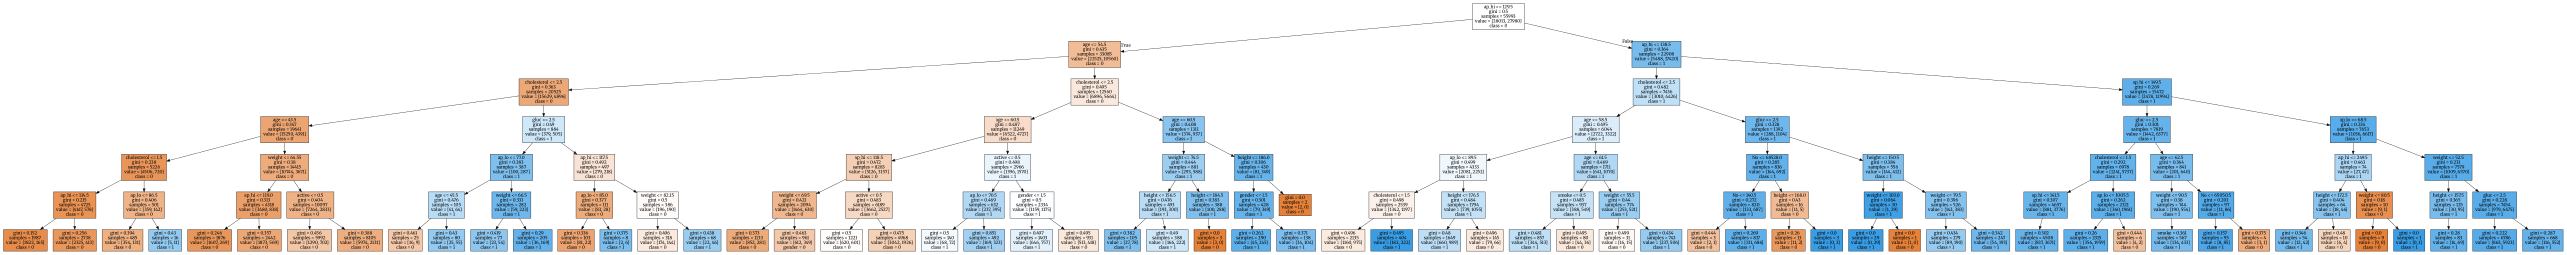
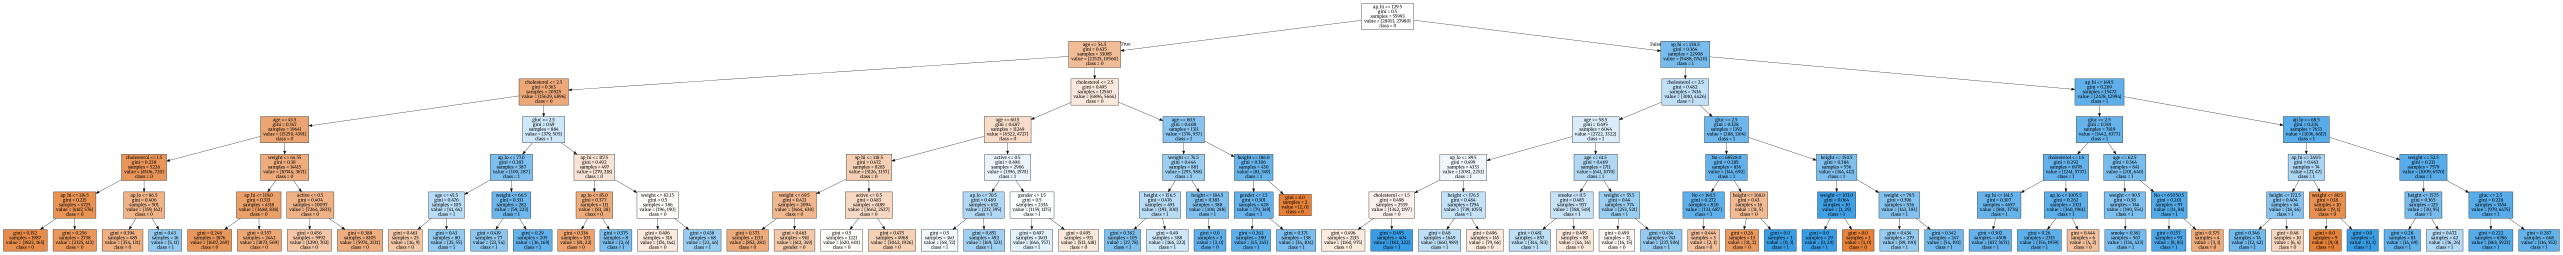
(1210, 240) -> (1210, 240)
(1746, 240) -> none
(2294, 240) -> (2247, 240)
none -> (2445, 240)
